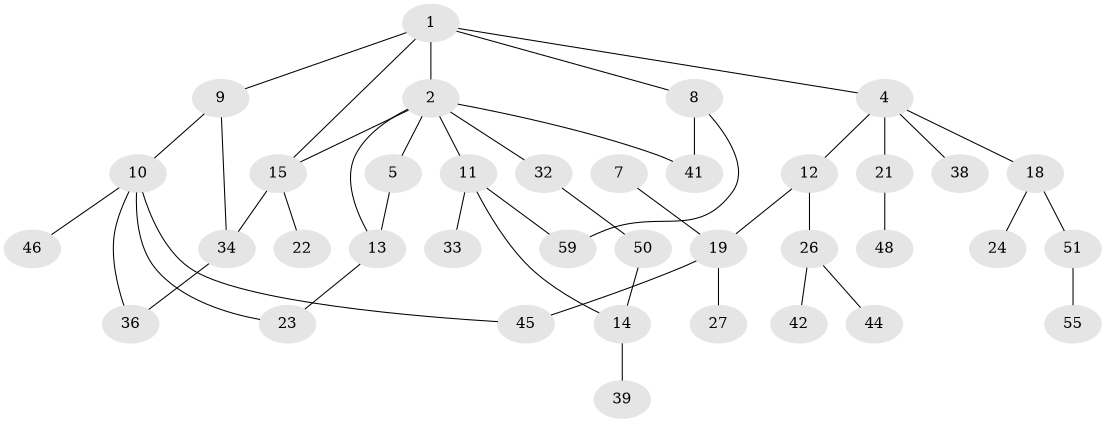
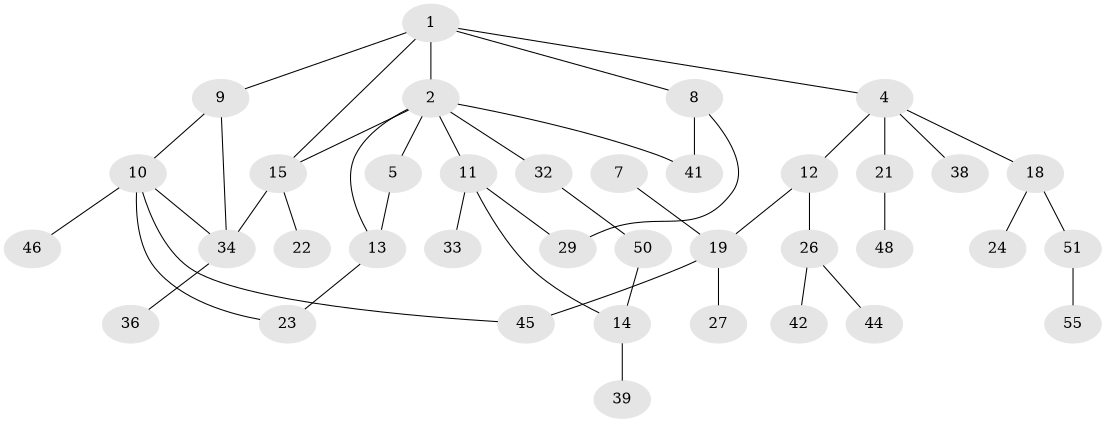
(113, 248) -> (183, 211)
(568, 249) -> (568, 249)
